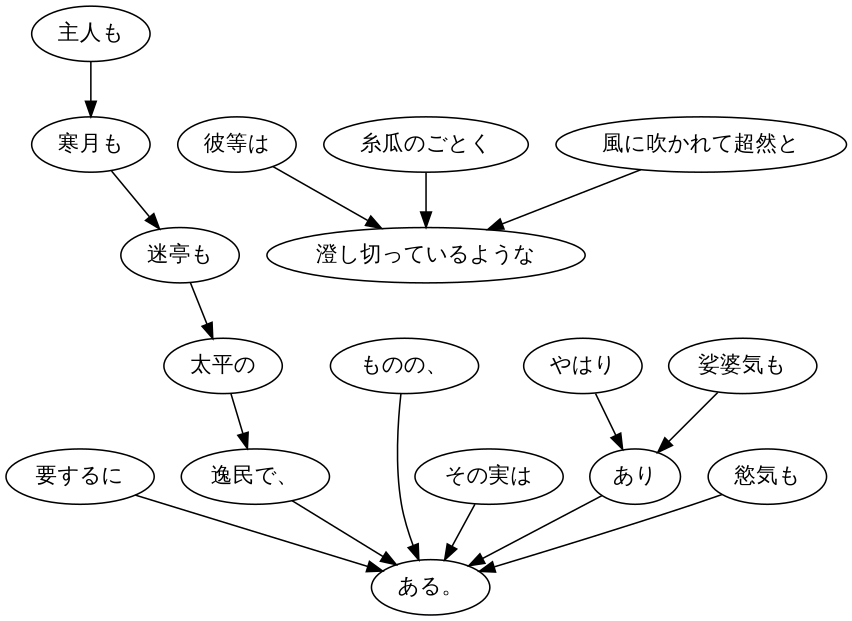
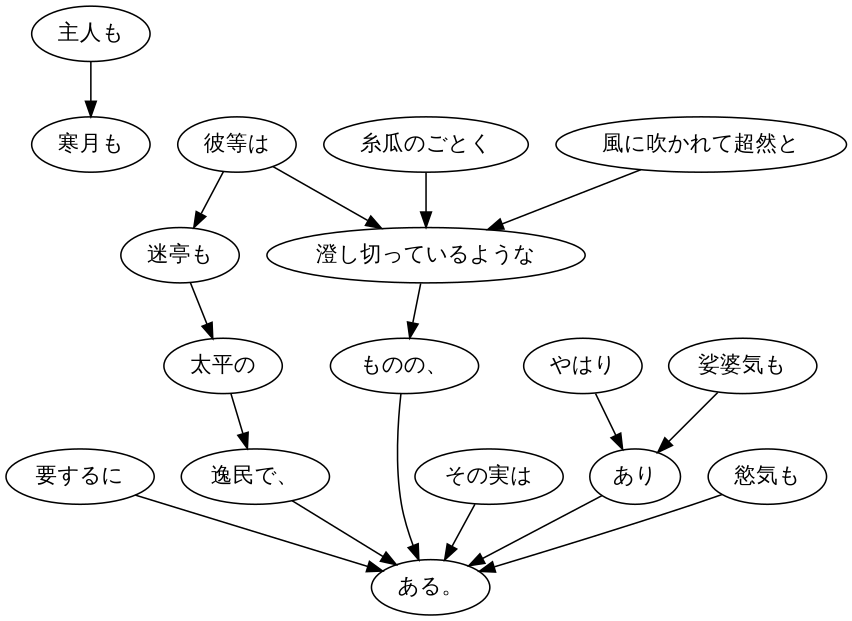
(130, 194) -> (212, 193)
none -> (417, 303)
